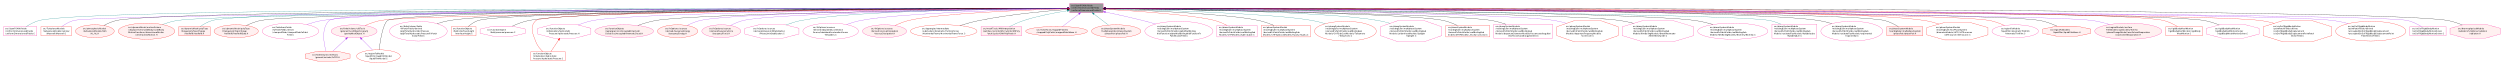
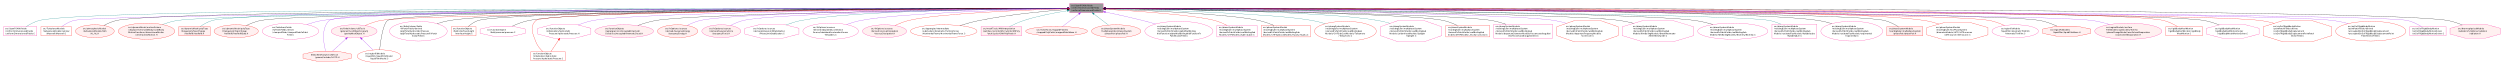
(328, 56) -> (327, 56)
